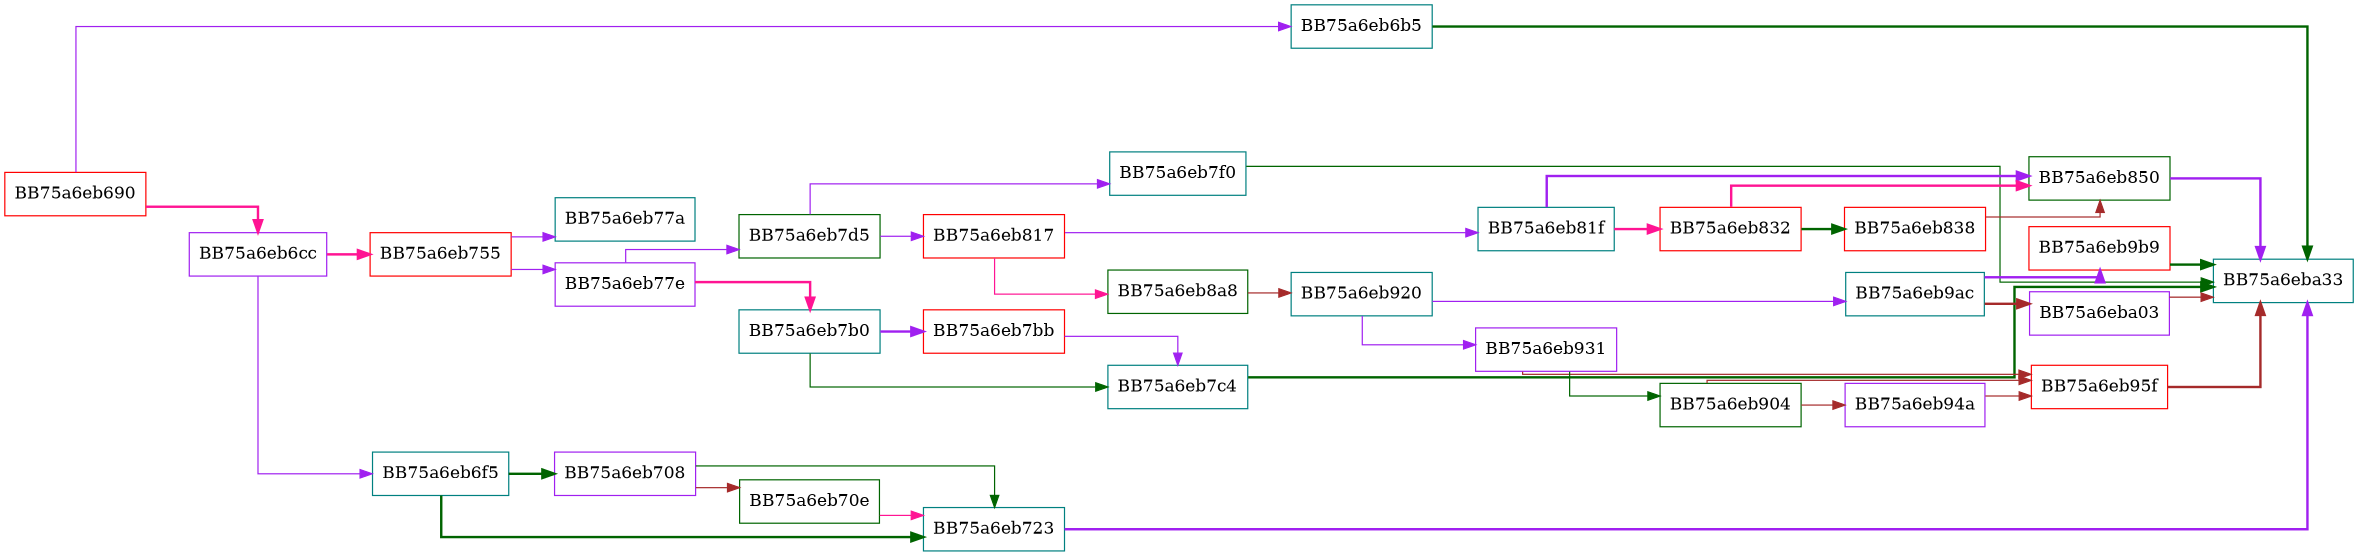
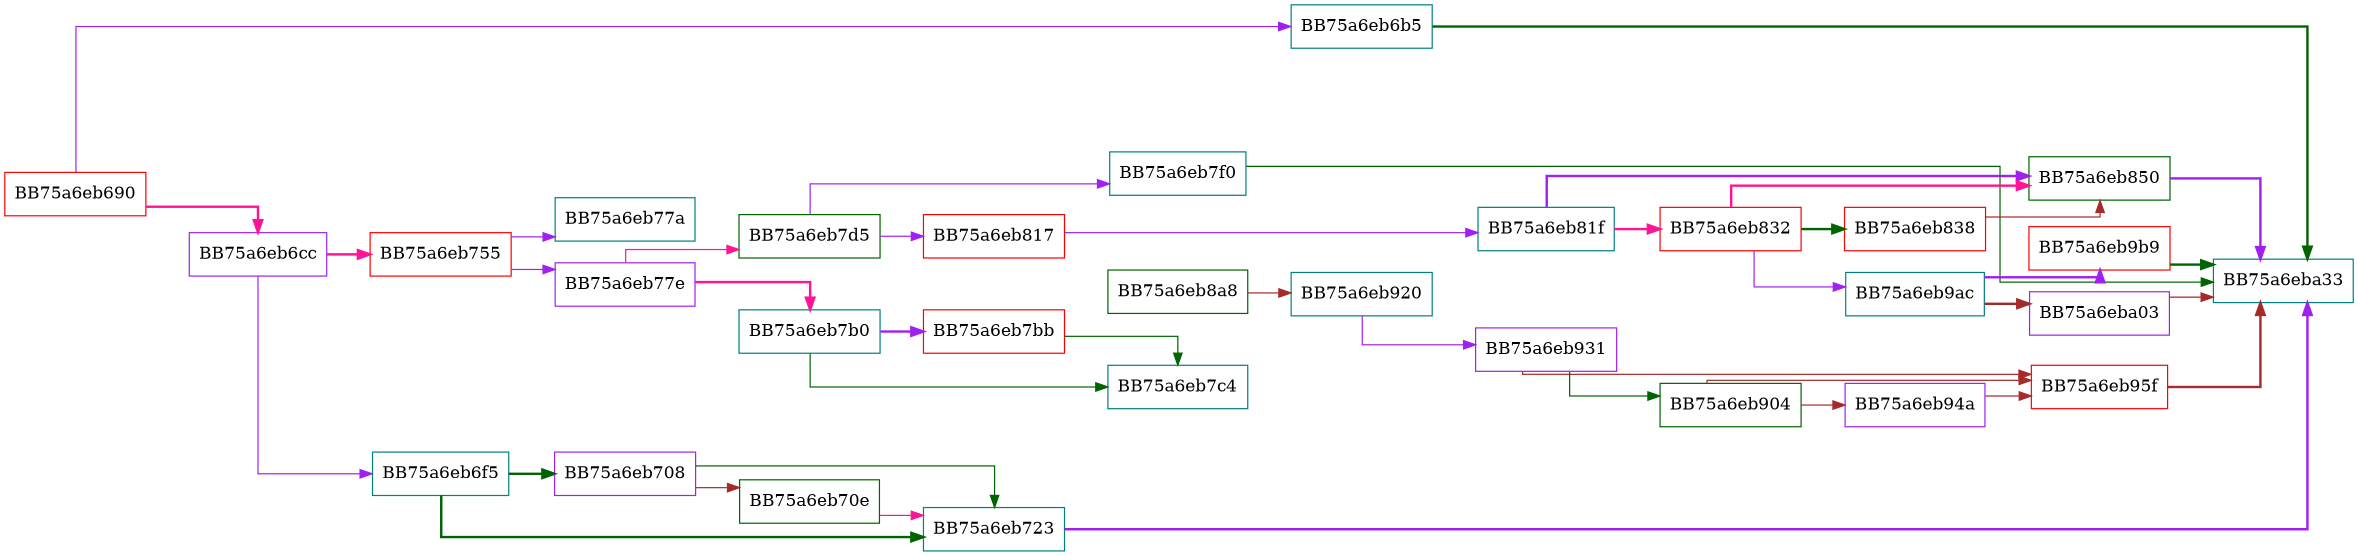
(670, 250) -> (670, 250)
(1027, 294) -> none
(1633, 301) -> (1776, 287)
(1130, 336) -> (1130, 336)
(1509, 377) -> none
